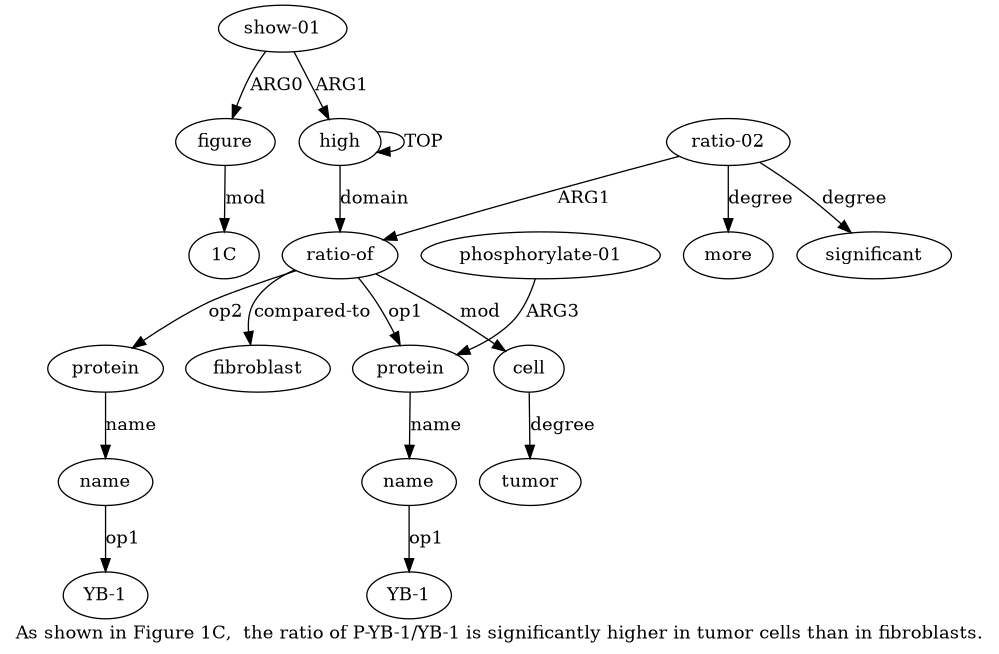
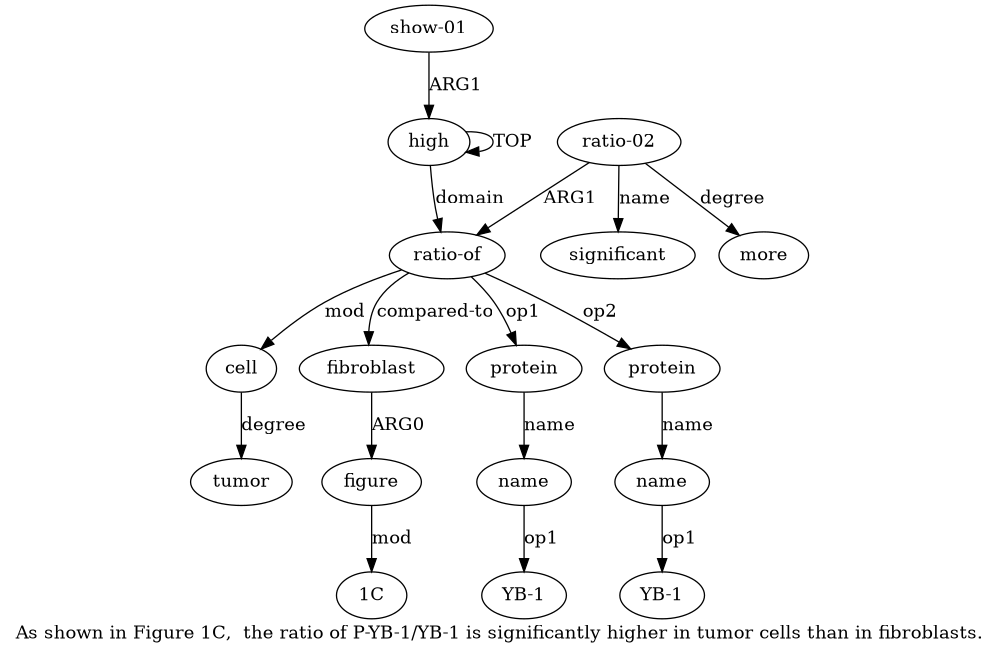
(249, 78) -> (372, 419)
(855, 199) -> (645, 199)
(541, 255) -> none
